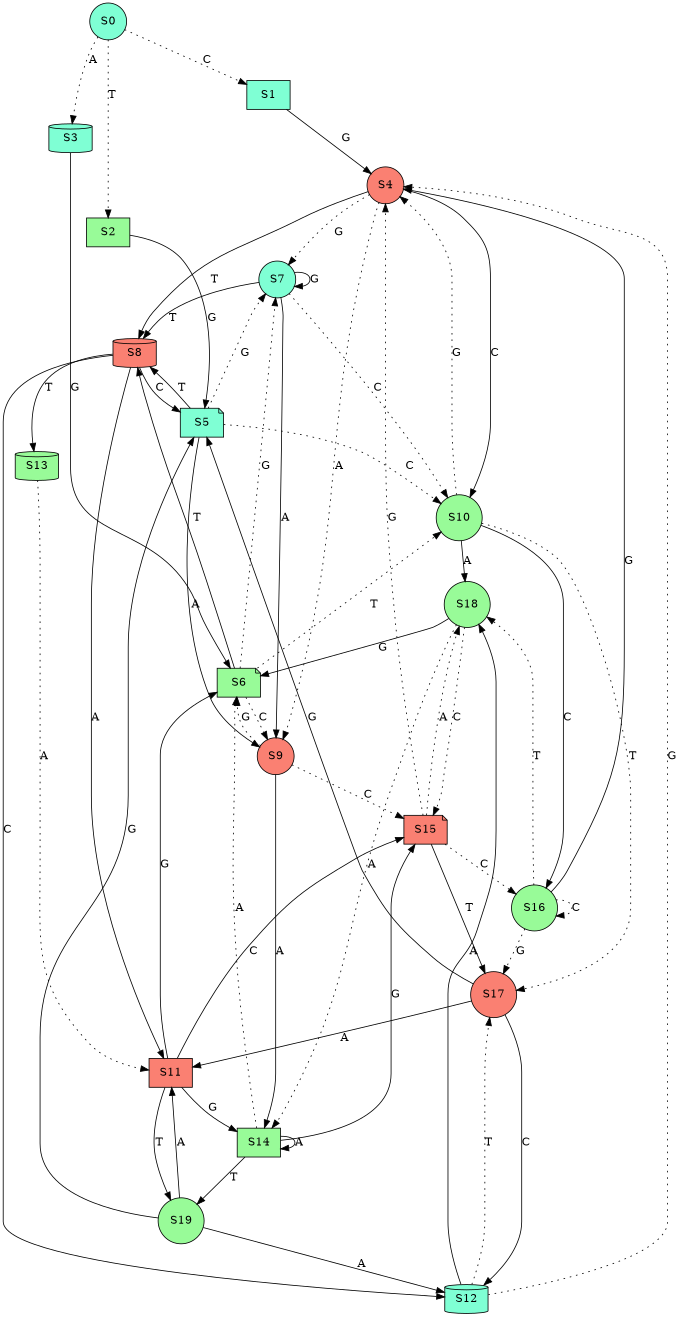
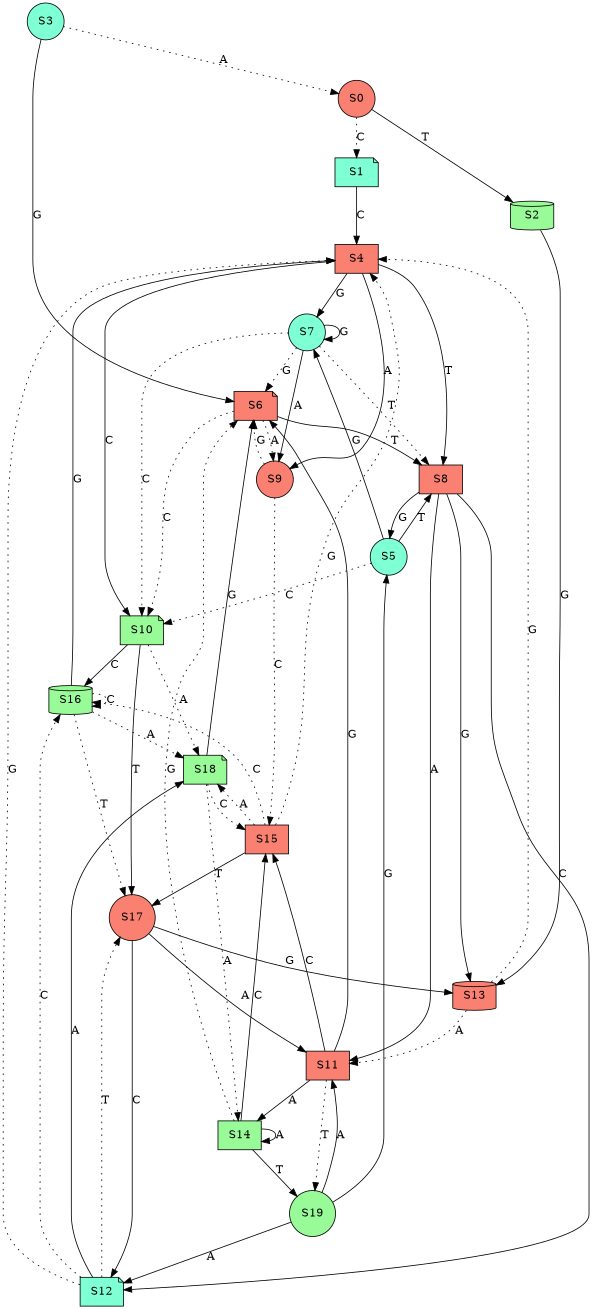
(108, 21) -> (357, 99)
(82, 75) -> (197, 59)
(268, 95) -> (357, 172)
(108, 125) -> (439, 154)
(71, 138) -> (46, 21)
(346, 138) -> (361, 216)
(385, 185) -> (357, 259)
(328, 223) -> (334, 292)
(108, 232) -> (532, 216)
(196, 299) -> (372, 402)
(203, 303) -> (560, 614)
(452, 341) -> (528, 575)
(135, 353) -> (441, 479)
(233, 354) -> (352, 447)
(49, 388) -> (466, 735)
(160, 388) -> (403, 518)
(202, 423) -> (389, 557)
(37, 466) -> (474, 996)
(334, 467) -> (383, 396)
(257, 487) -> (283, 366)
(459, 518) -> (142, 630)
(463, 557) -> (171, 694)
(189, 600) -> none
(374, 605) -> (167, 518)
(467, 605) -> (205, 770)
(239, 683) -> (256, 406)
(263, 718) -> (275, 441)
(312, 734) -> (297, 970)
(537, 756) -> (151, 735)
(627, 756) -> (132, 766)
(426, 830) -> (267, 839)
(240, 908) -> (171, 770)
(535, 908) -> (71, 700)
(276, 948) -> none
(521, 951) -> (104, 805)
(396, 995) -> (258, 996)
none -> (40, 1005)
(213, 1108) -> (293, 1100)
(154, 1141) -> (321, 1131)
(466, 1299) -> (102, 1292)
